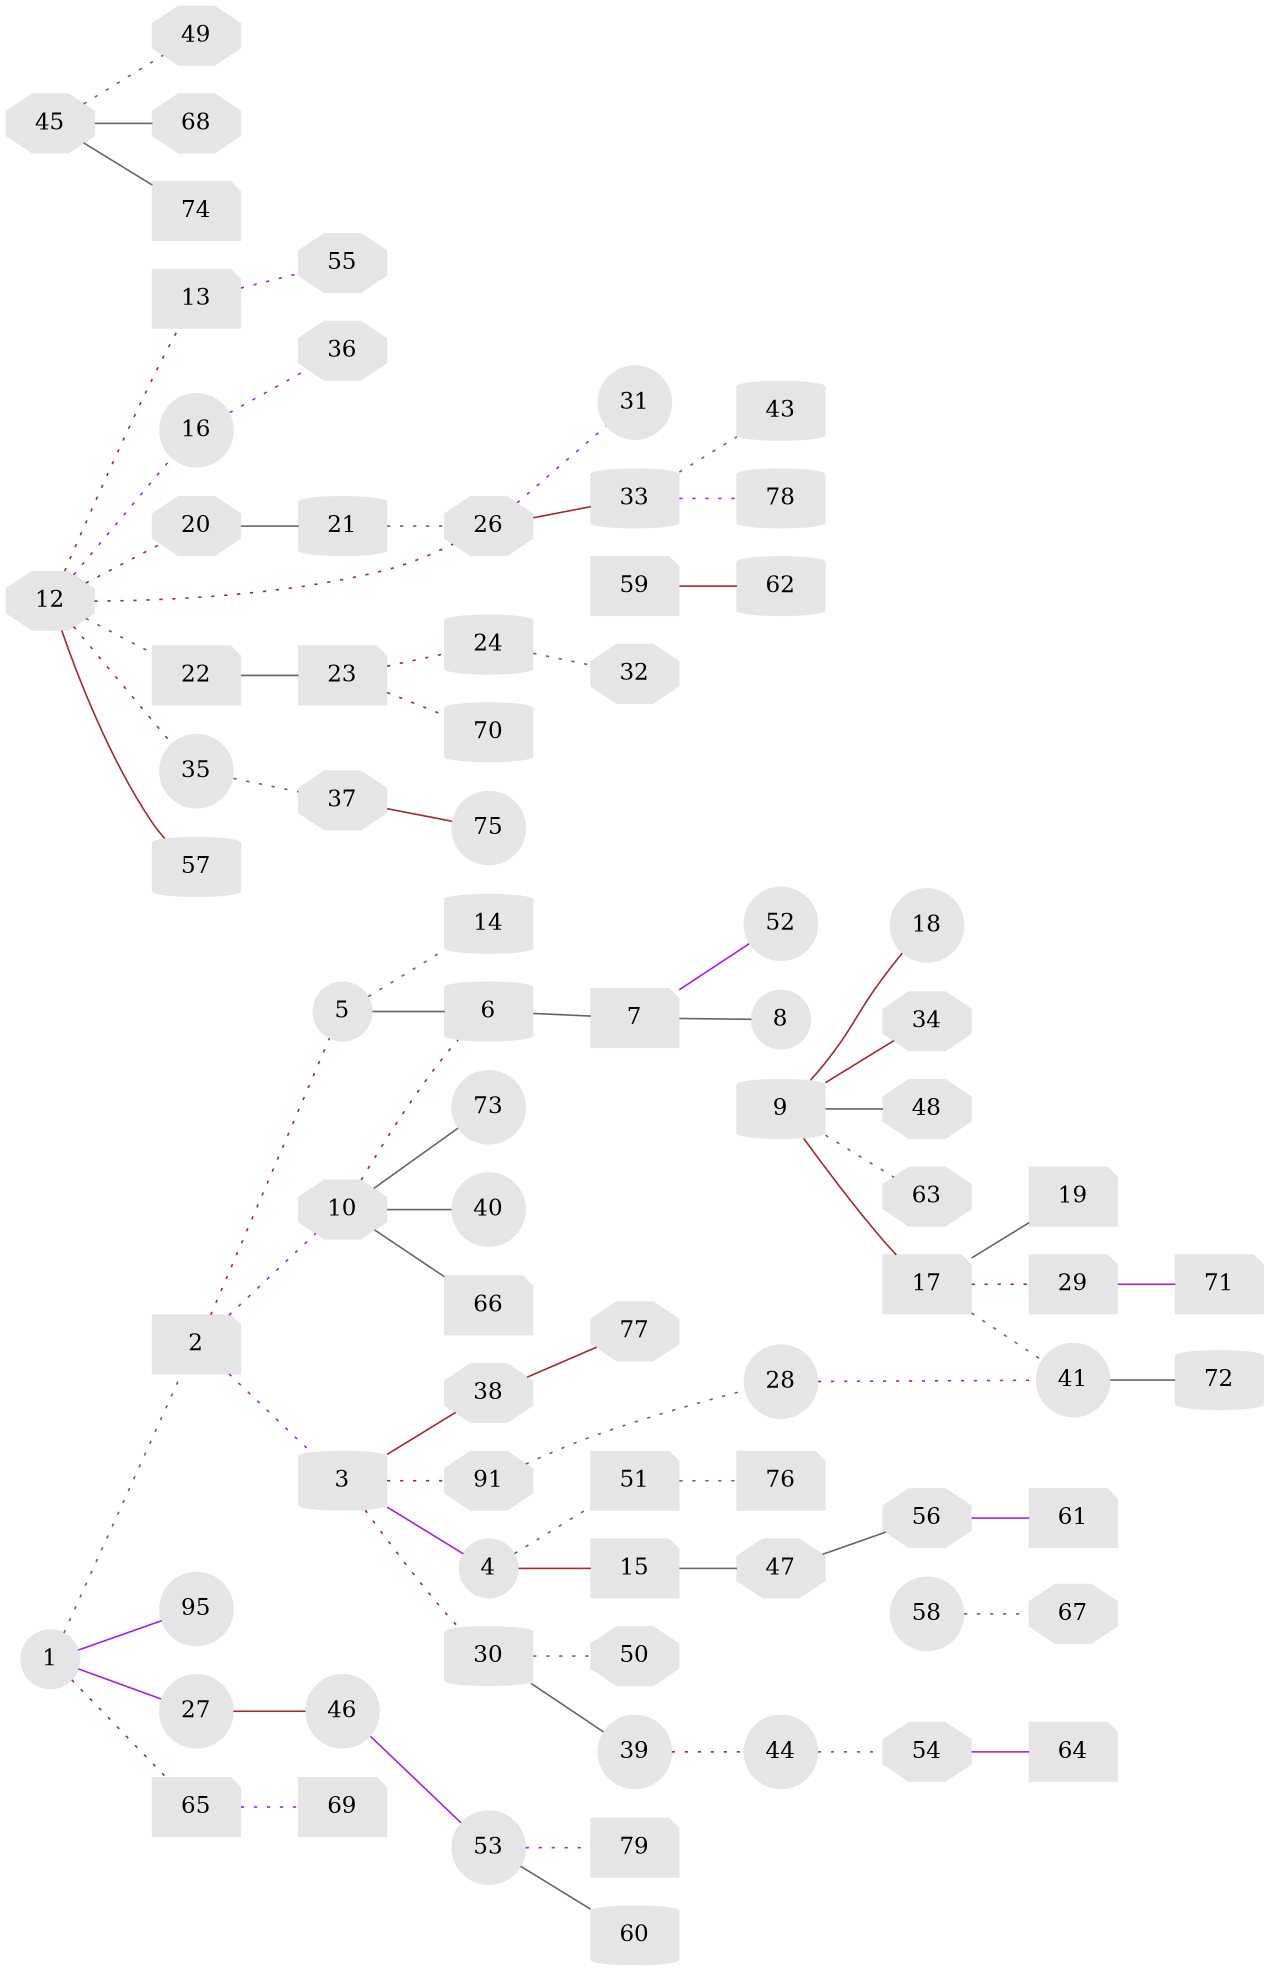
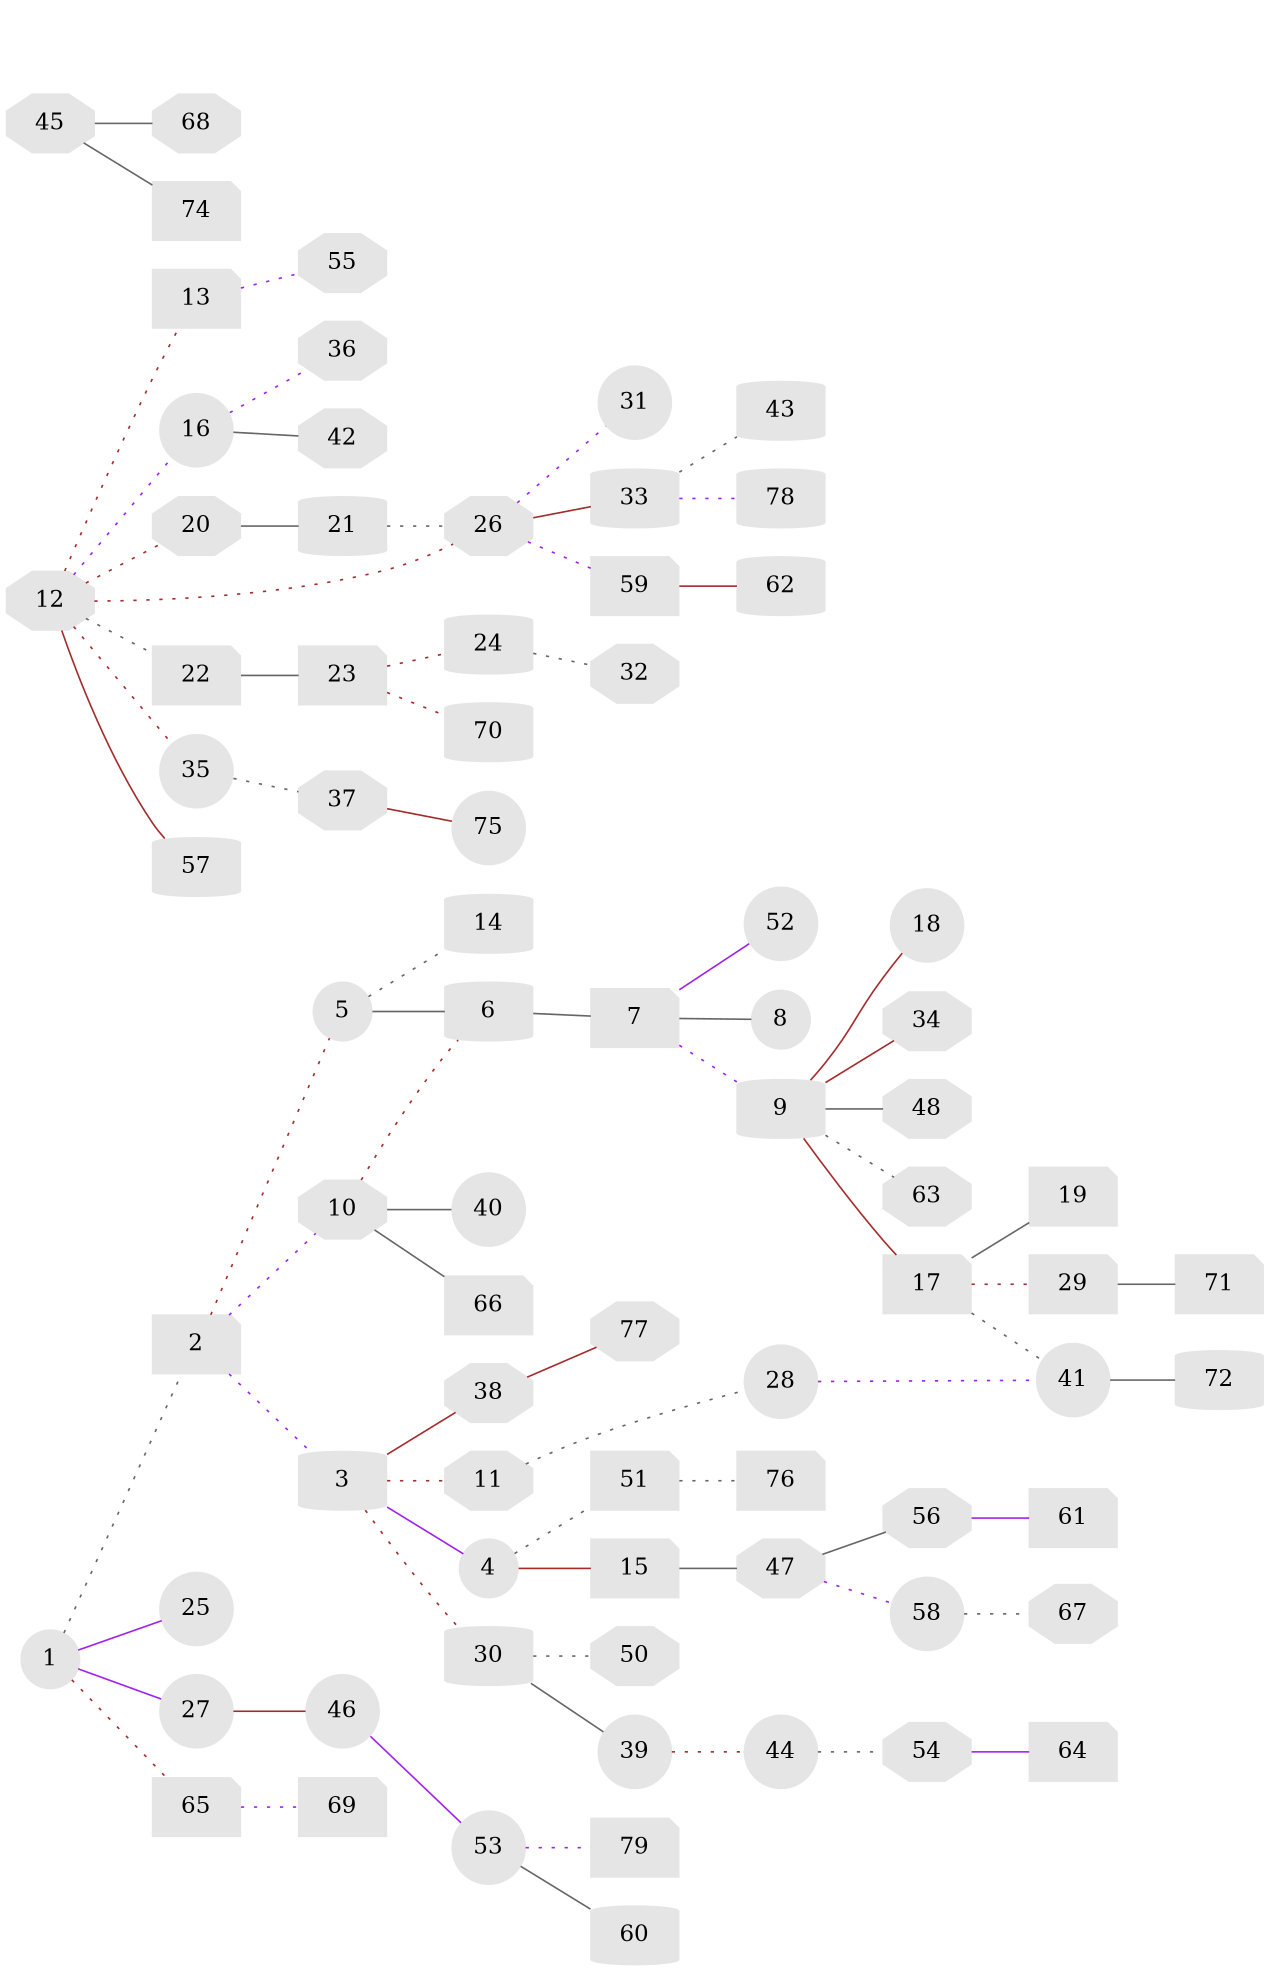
(196, 36) -> none
none -> (343, 438)
none -> (559, 555)
none -> (708, 1064)
(489, 1107) -> none
(1147, 1284) -> (1147, 1284)
(489, 1481) -> (489, 1481)
none -> (858, 1592)
(196, 1609) -> (196, 1609)
